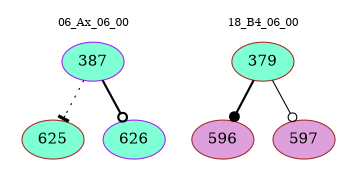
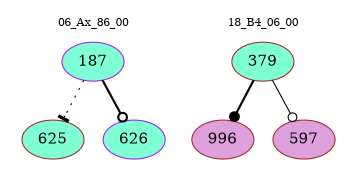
(94, 23) -> (94, 23)
(93, 62) -> (93, 62)
(223, 140) -> (223, 140)
